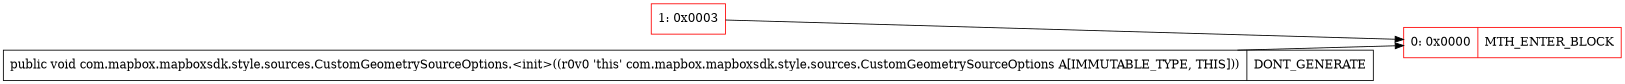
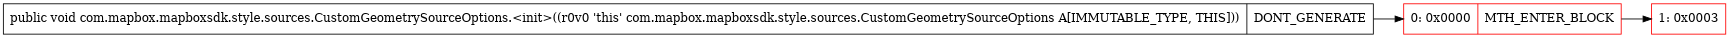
(1060, 30) -> (1632, 19)
